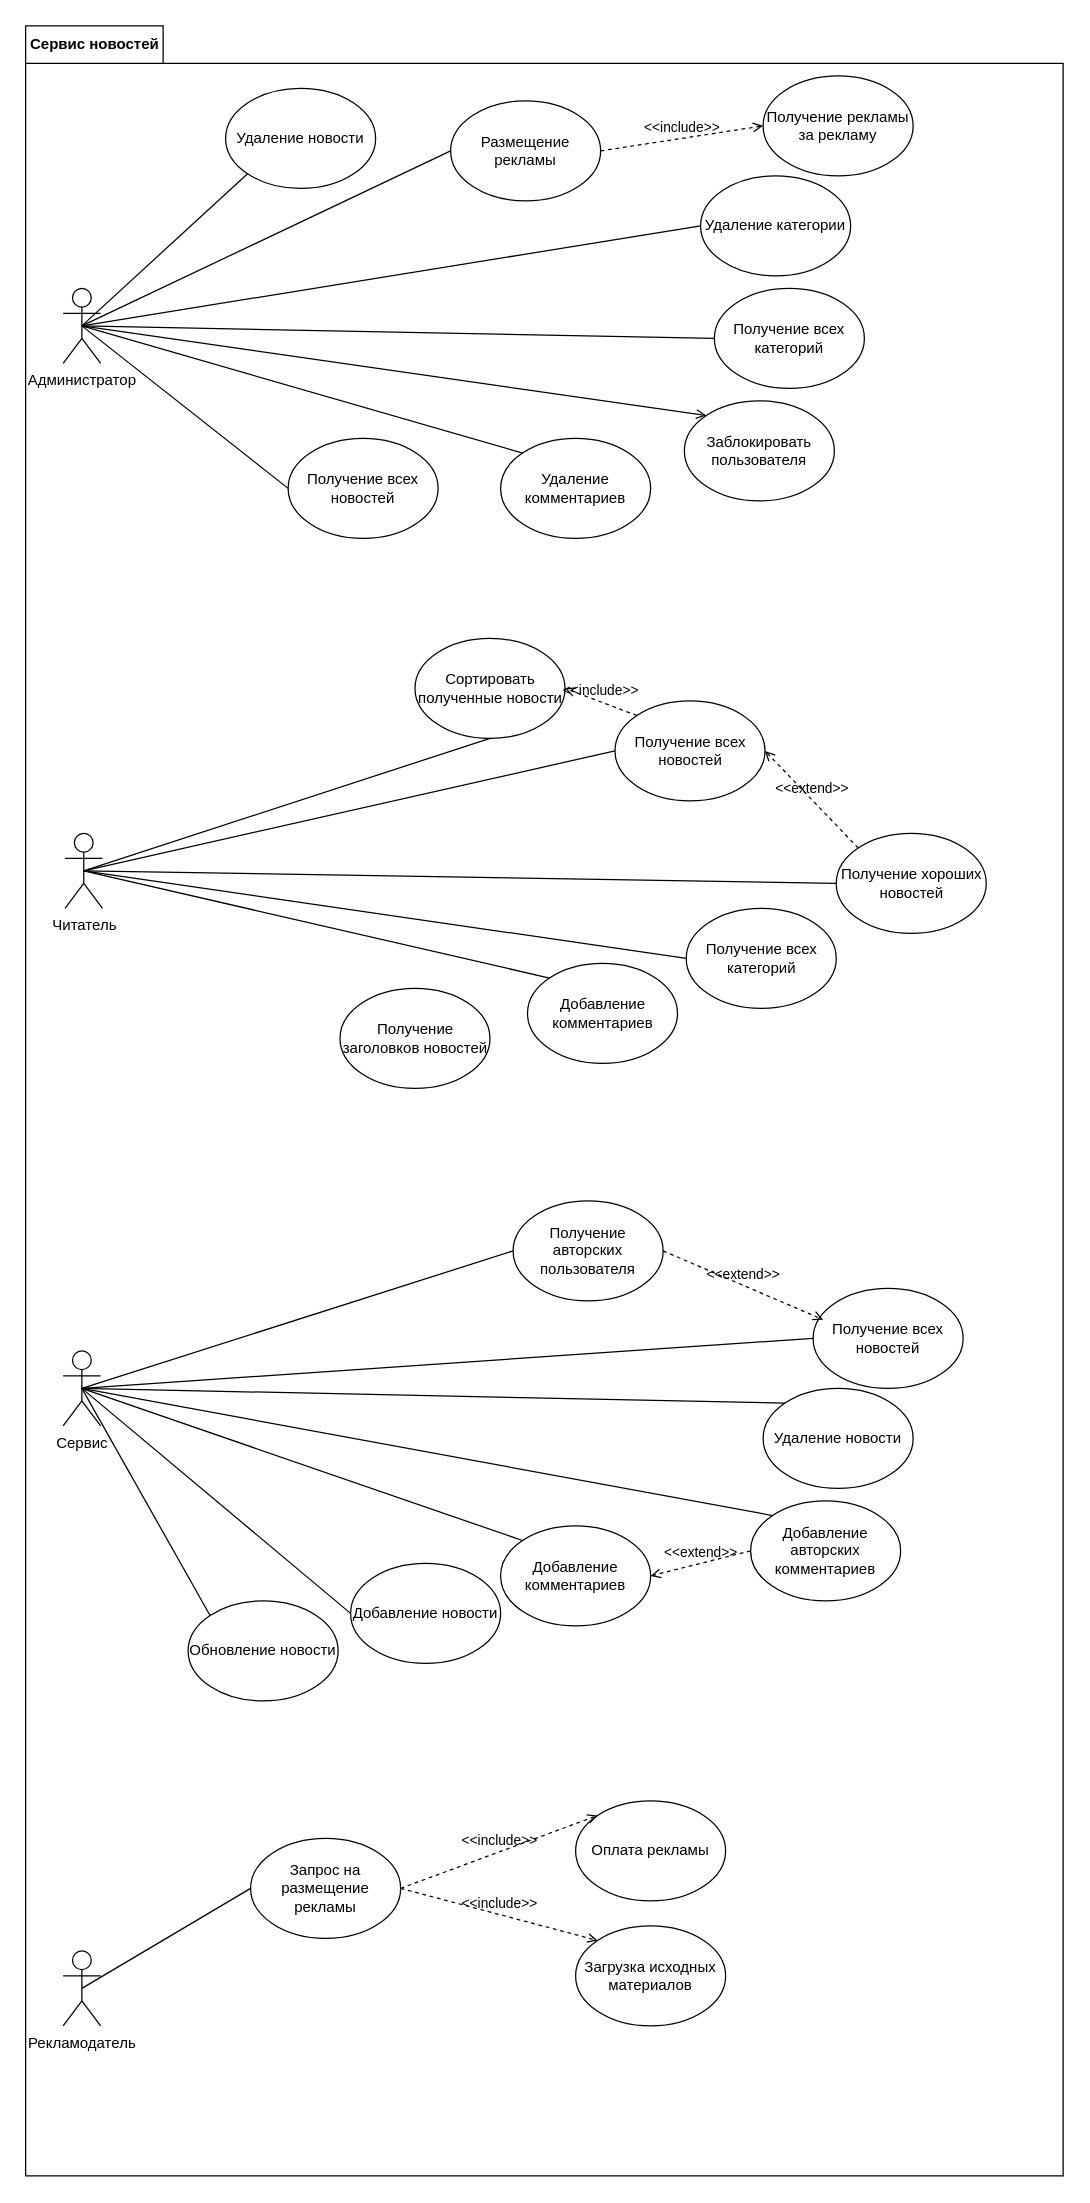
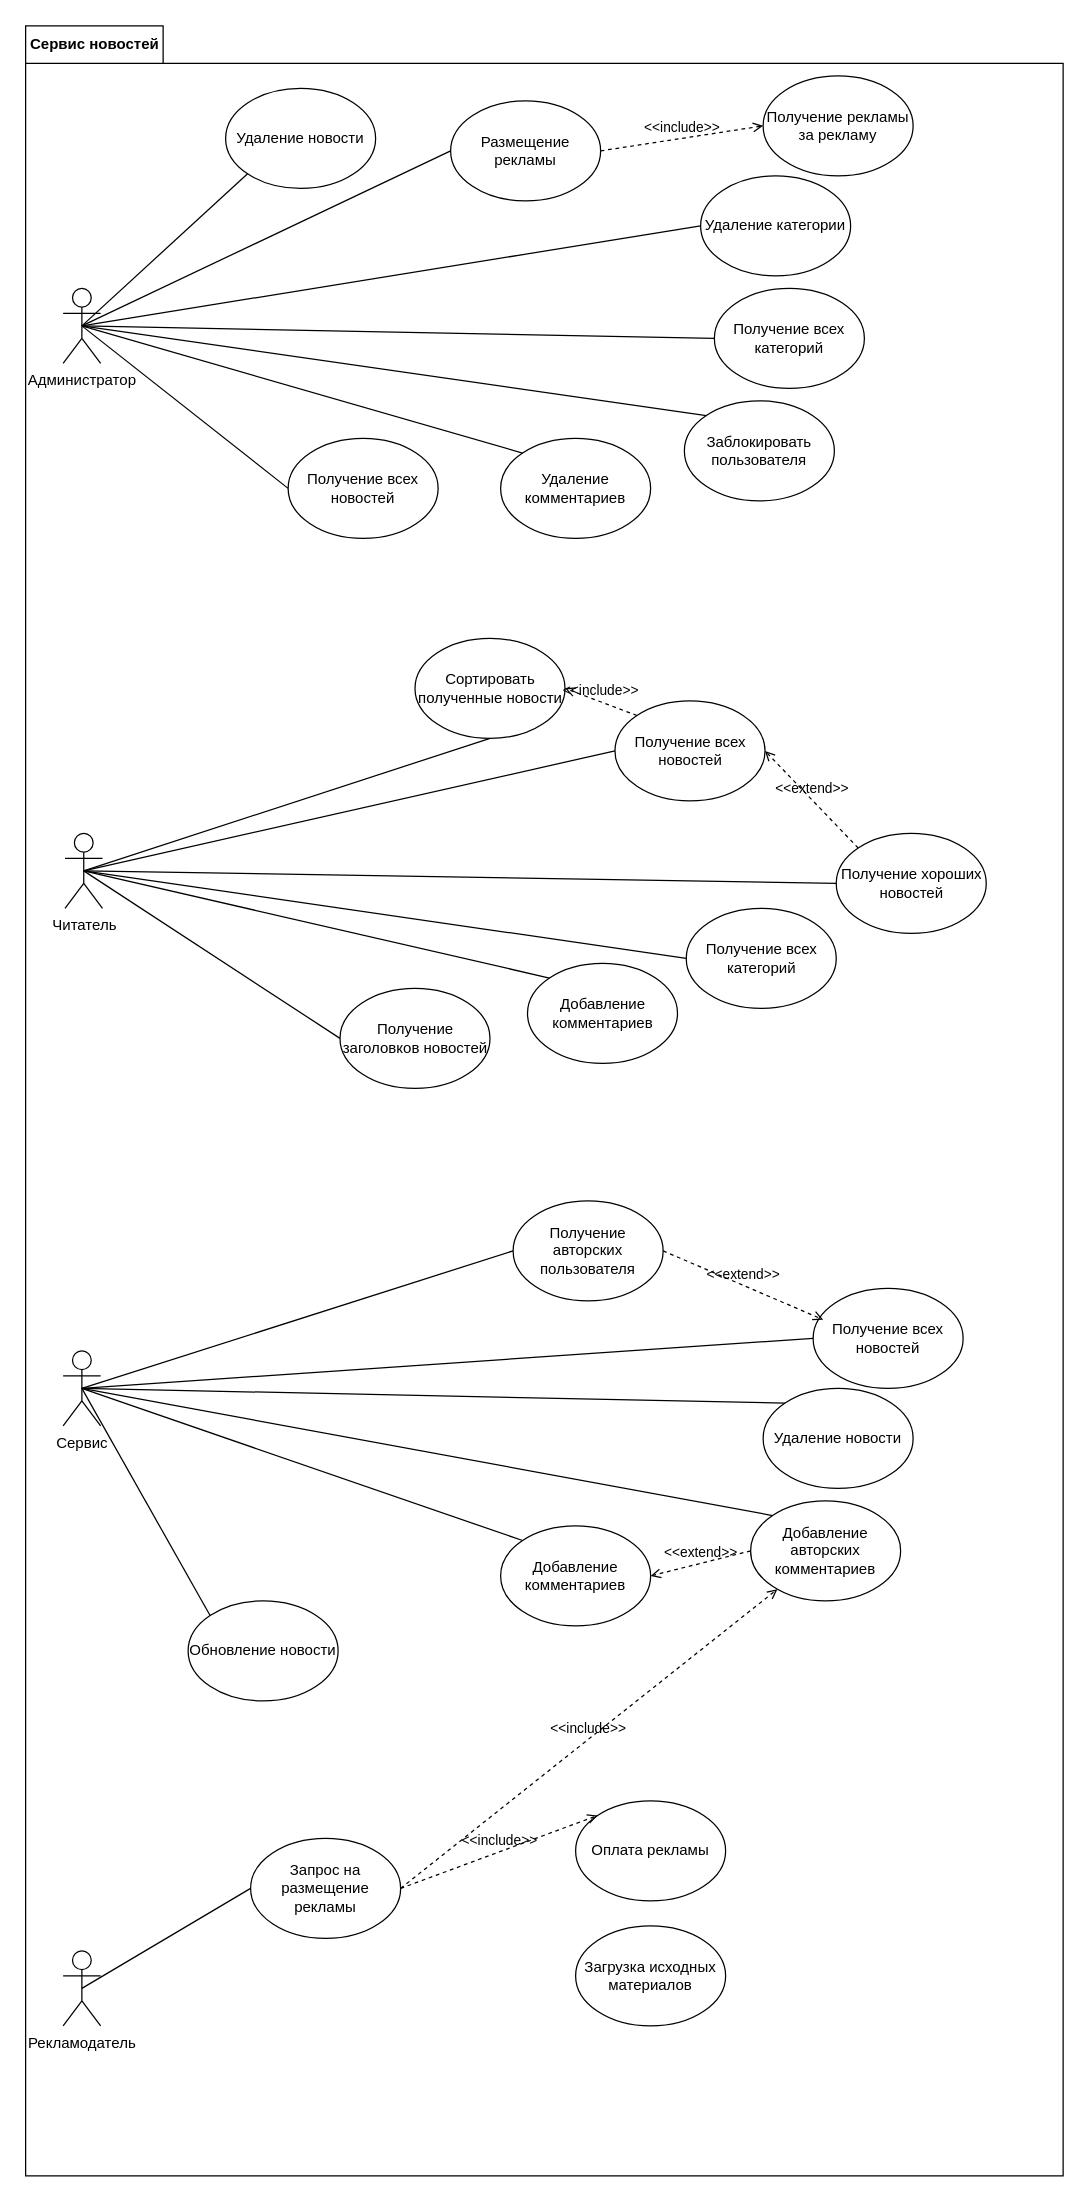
(700, 414) -> (701, 415)
none -> (216, 957)
(219, 1503) -> none
(426, 1613) -> none
(499, 1914) -> (590, 1738)
